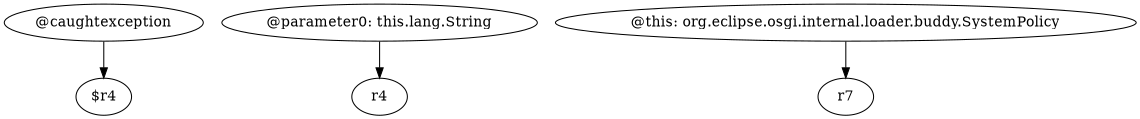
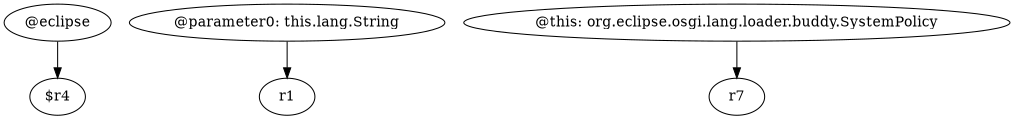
(104, 23) -> (58, 23)
(846, 23) -> (737, 23)
(380, 97) -> (287, 97)
